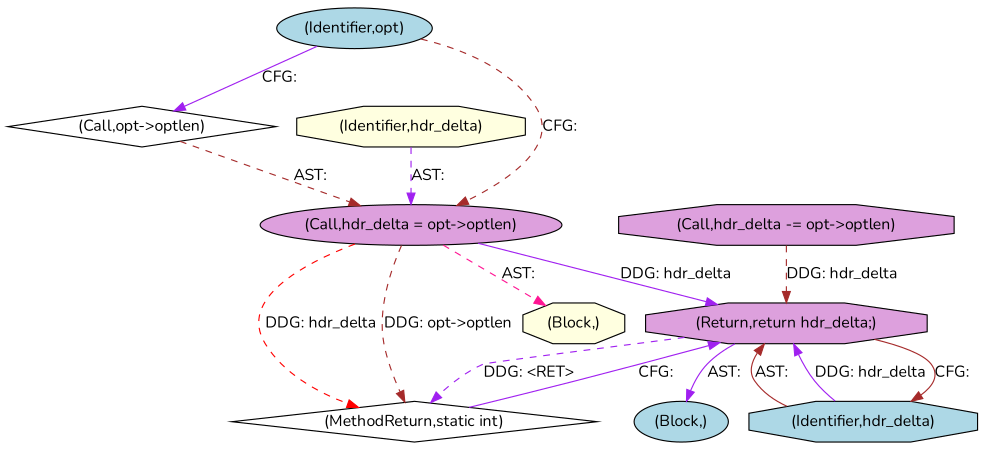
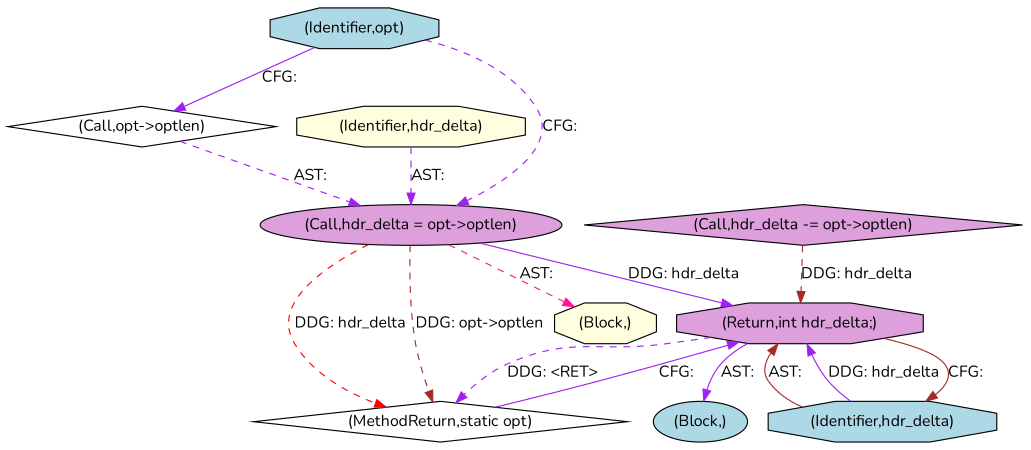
(355, 28) -> (355, 28)
(534, 105) -> (535, 106)
(265, 172) -> (265, 172)
(786, 225) -> (803, 225)
(786, 323) -> (800, 323)
(414, 422) -> (440, 422)
